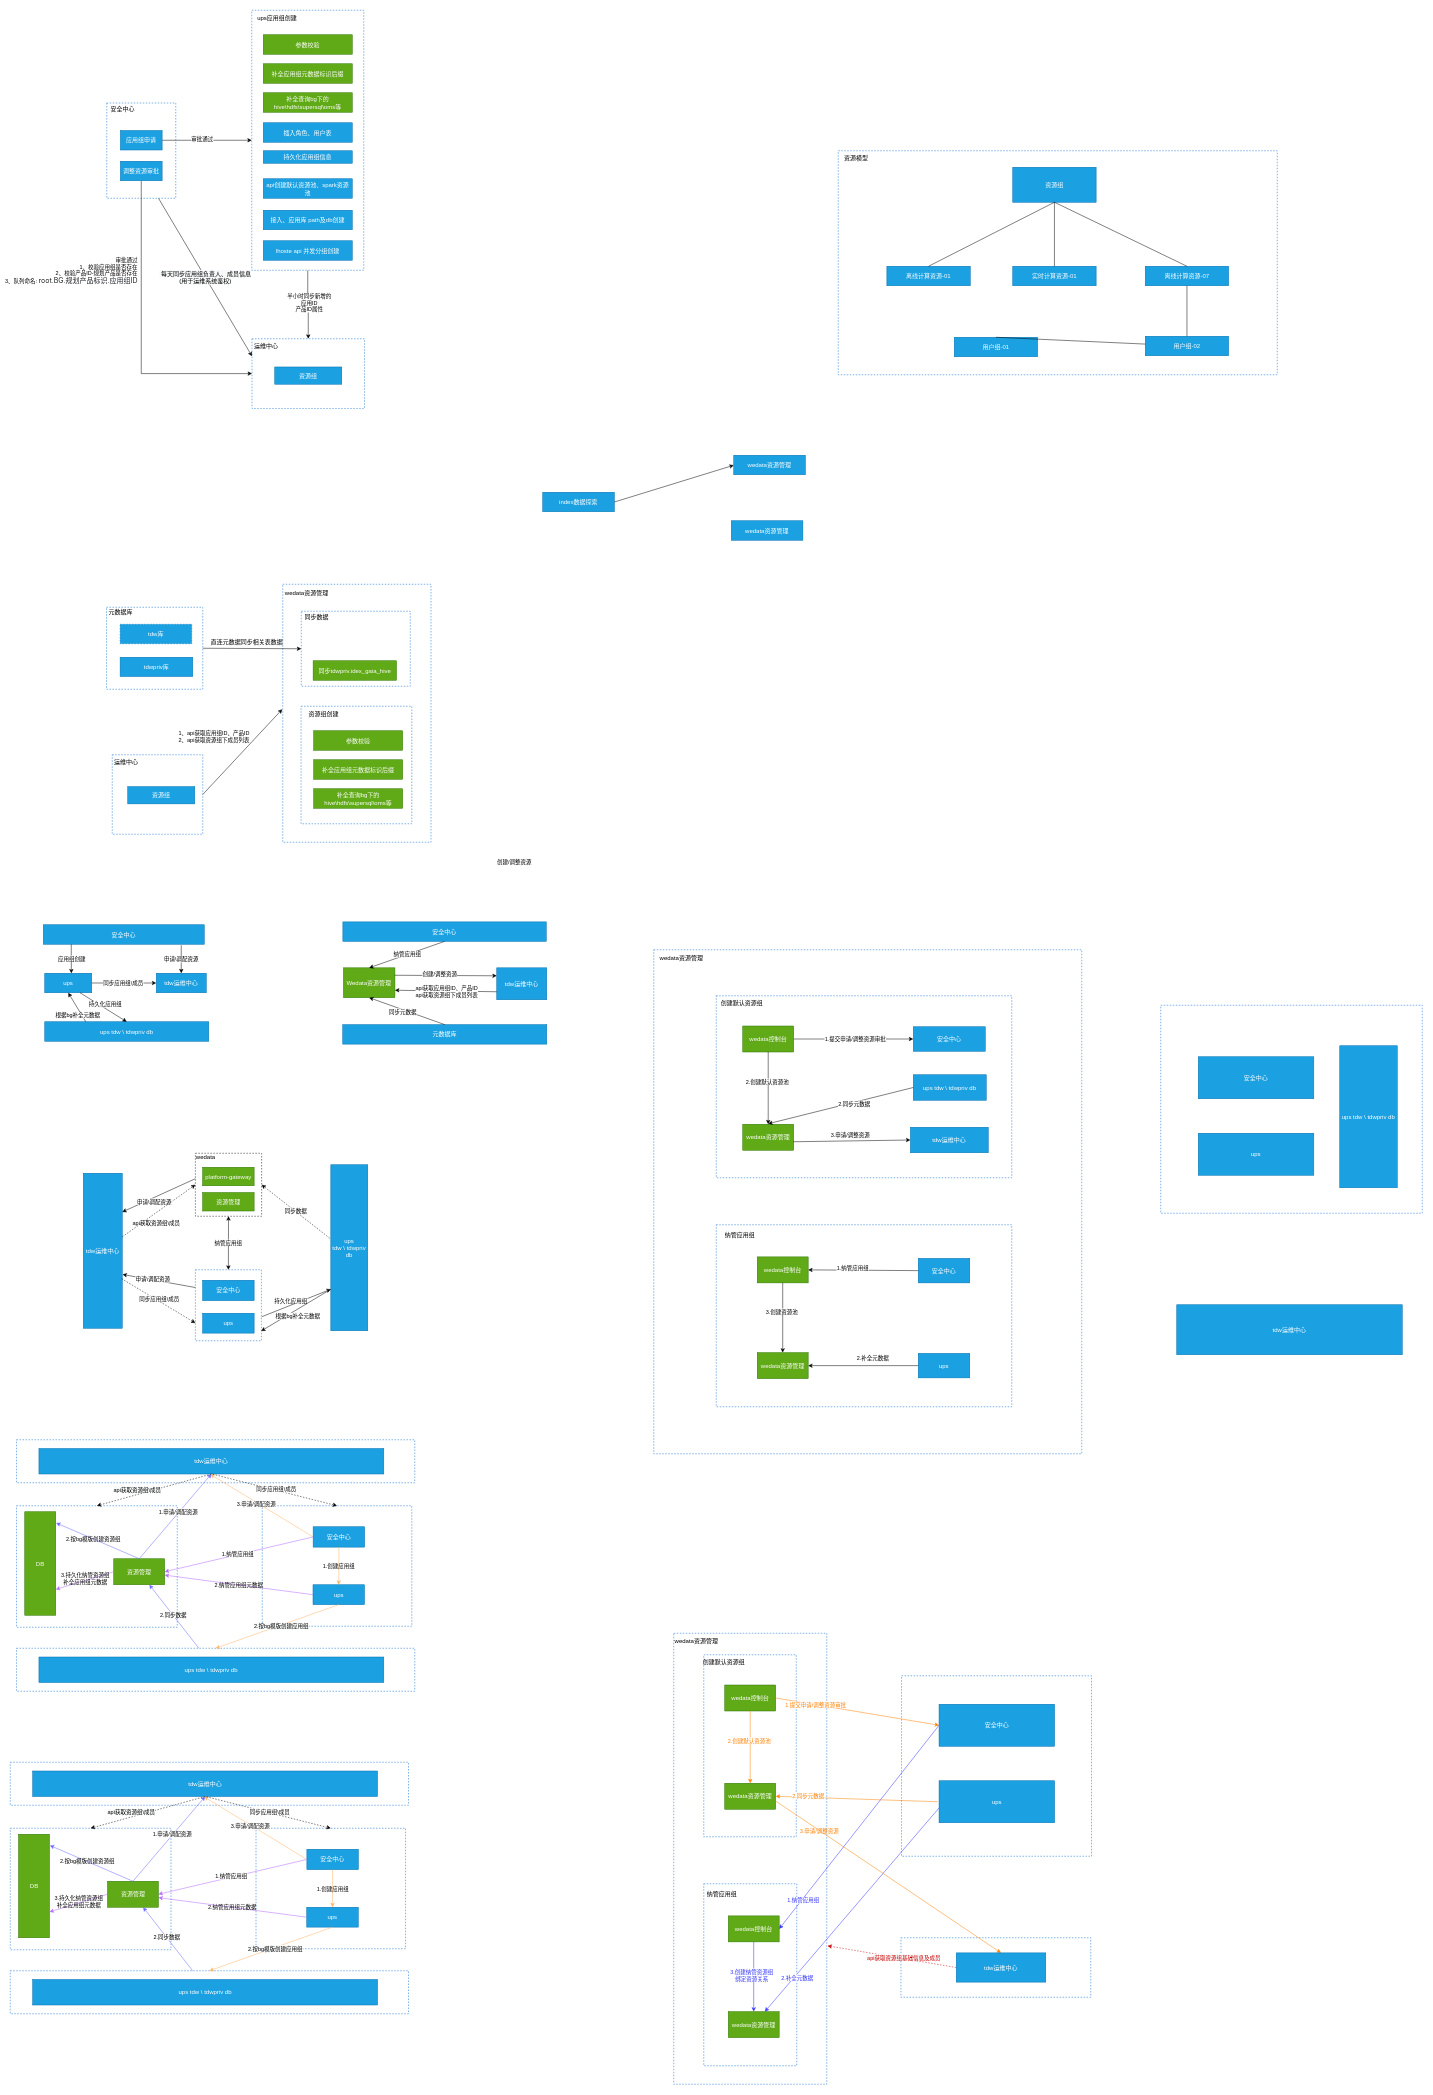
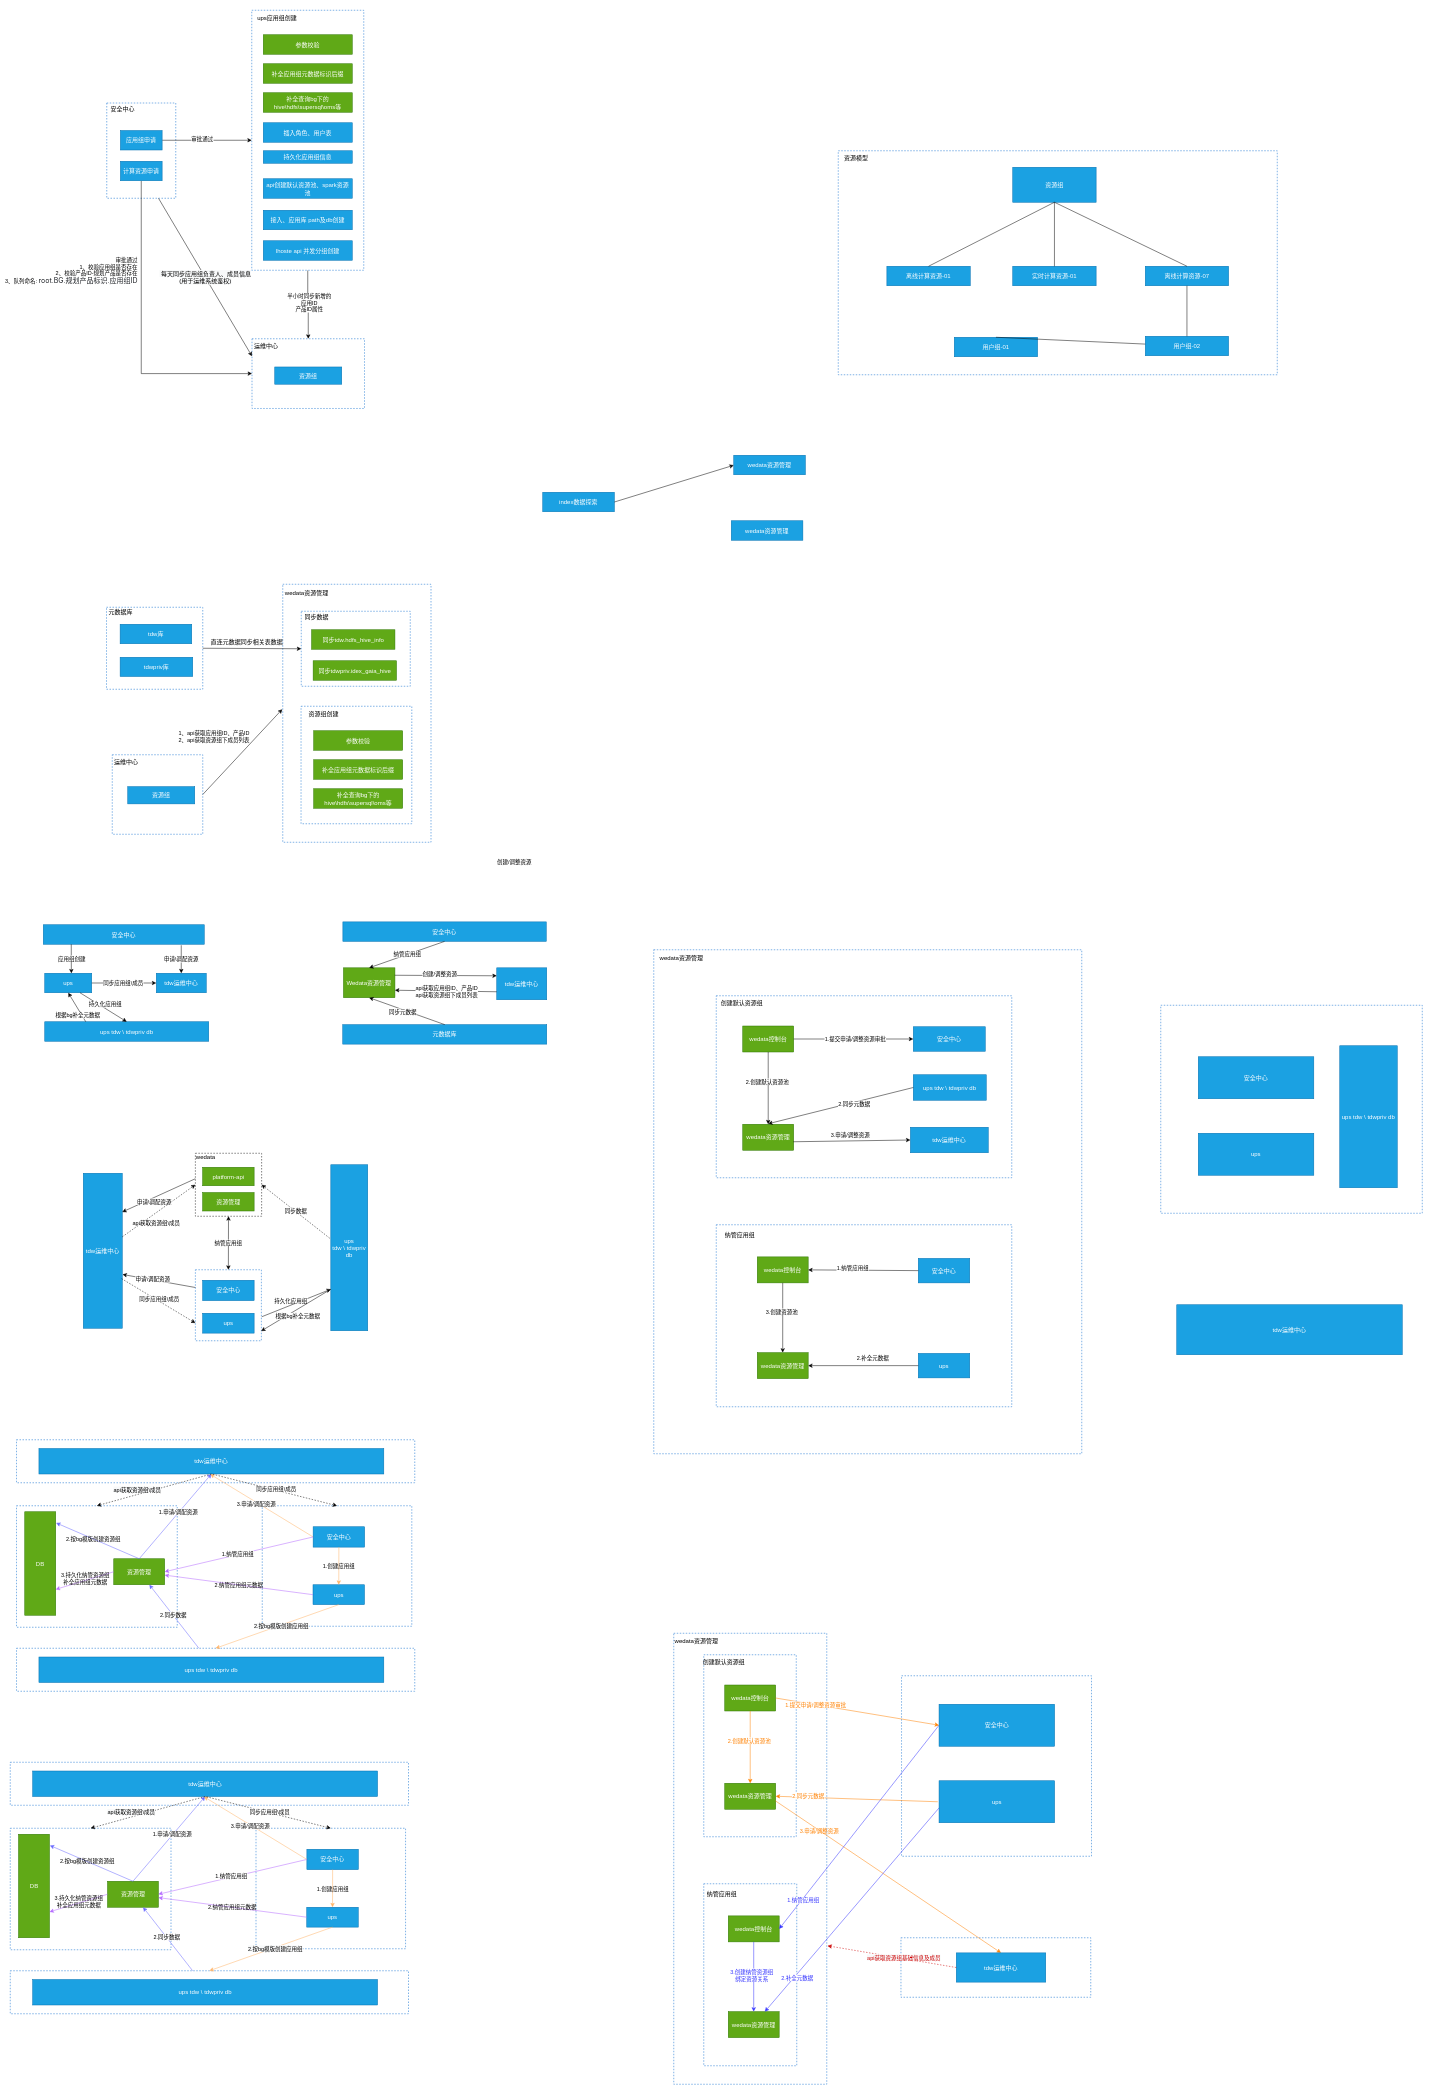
(141, 171) -> (141, 171)
(156, 634) -> (156, 634)
none -> (353, 640)
(229, 1177) -> (229, 1177)
